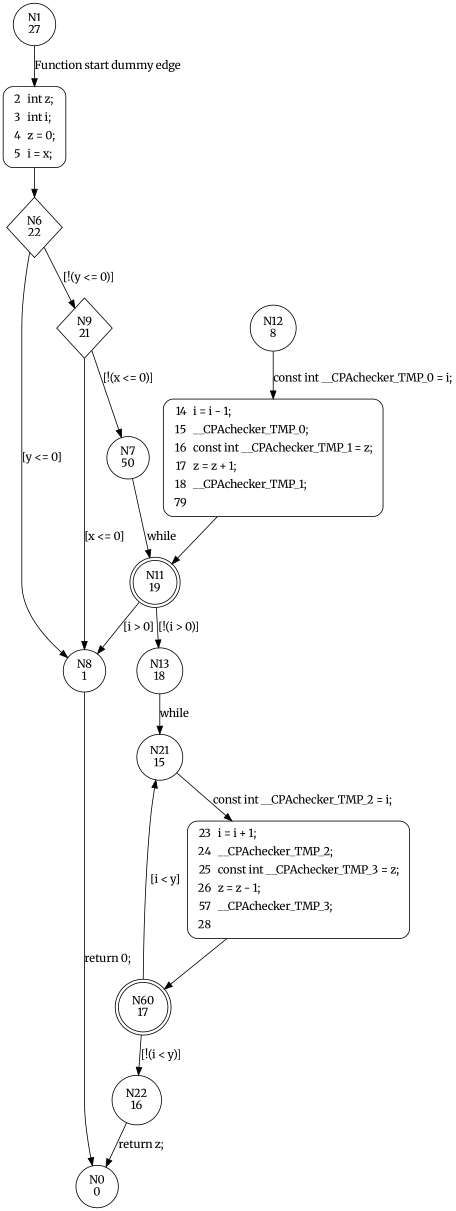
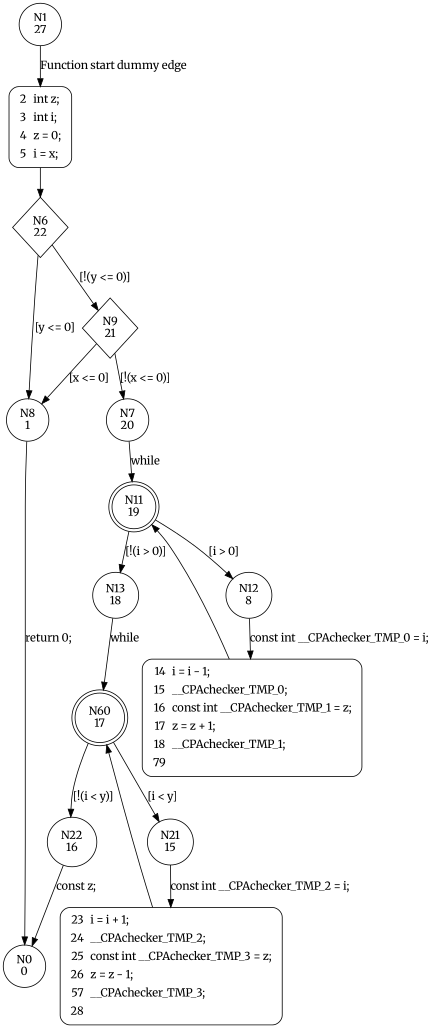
(128, 458) -> (128, 420)
(121, 625) -> (193, 544)
(160, 710) -> (109, 650)
(142, 1145) -> (76, 887)
